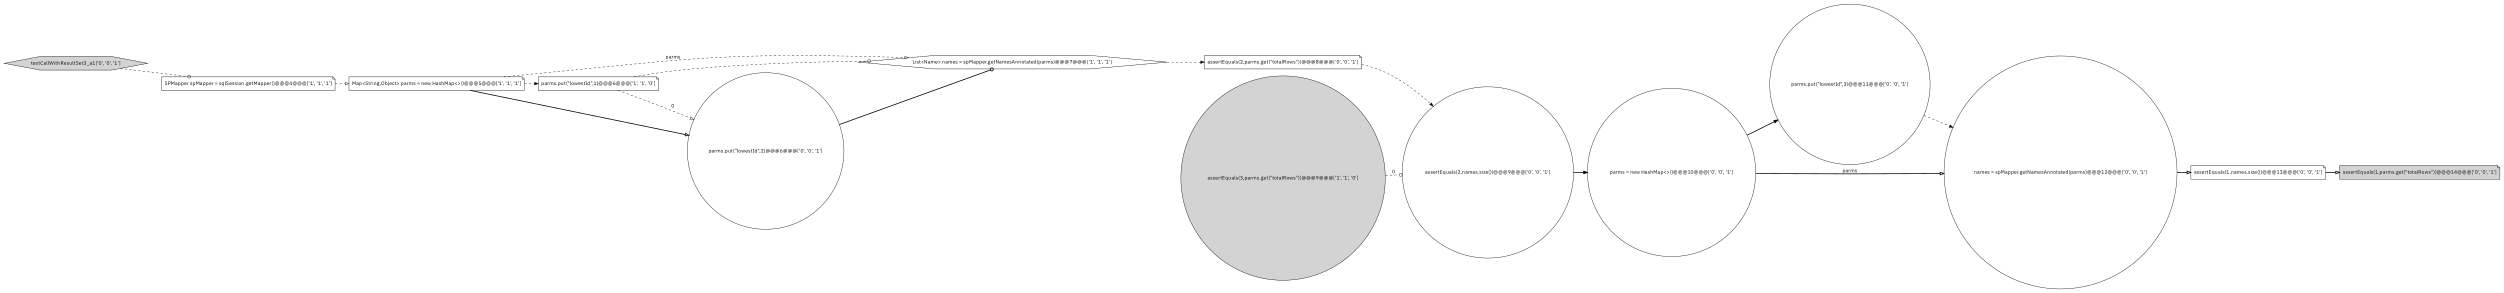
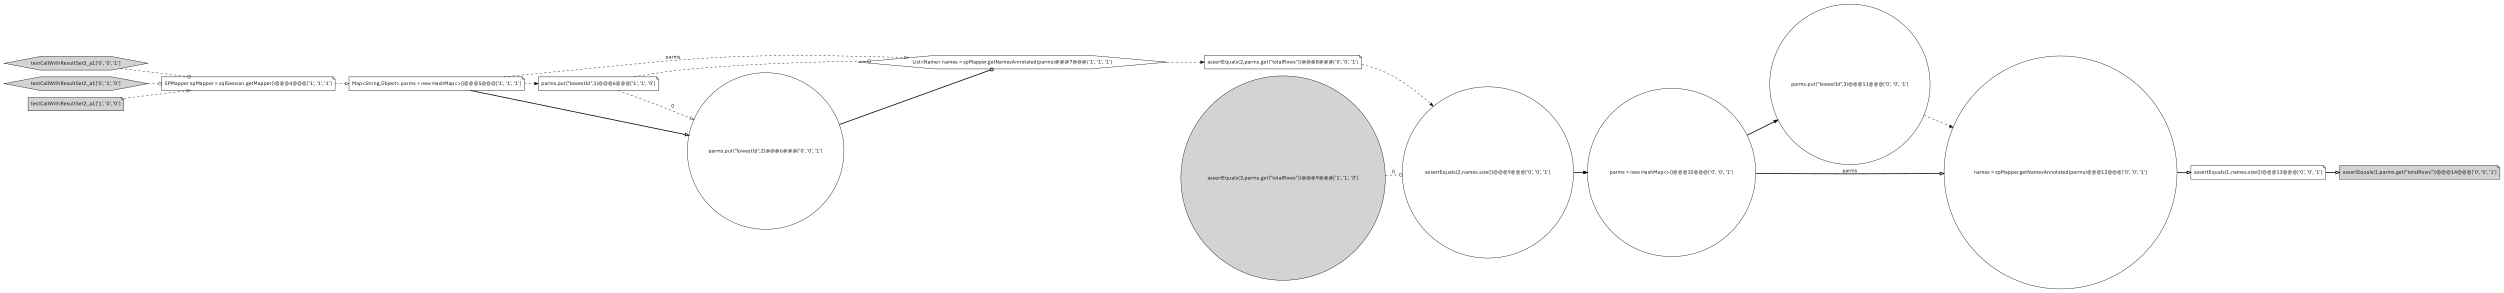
none -> (76, 84)
none -> (76, 104)
